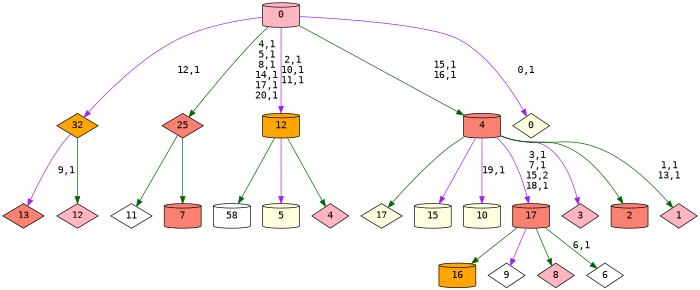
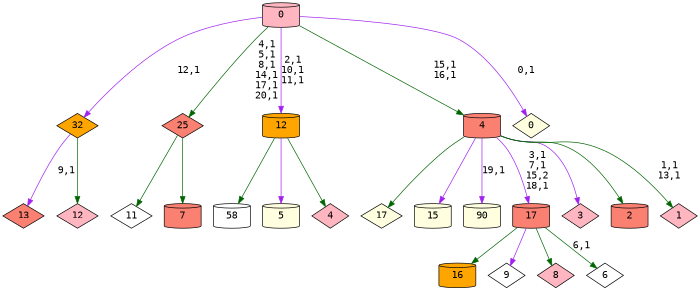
(482, 216) -> (482, 216)
